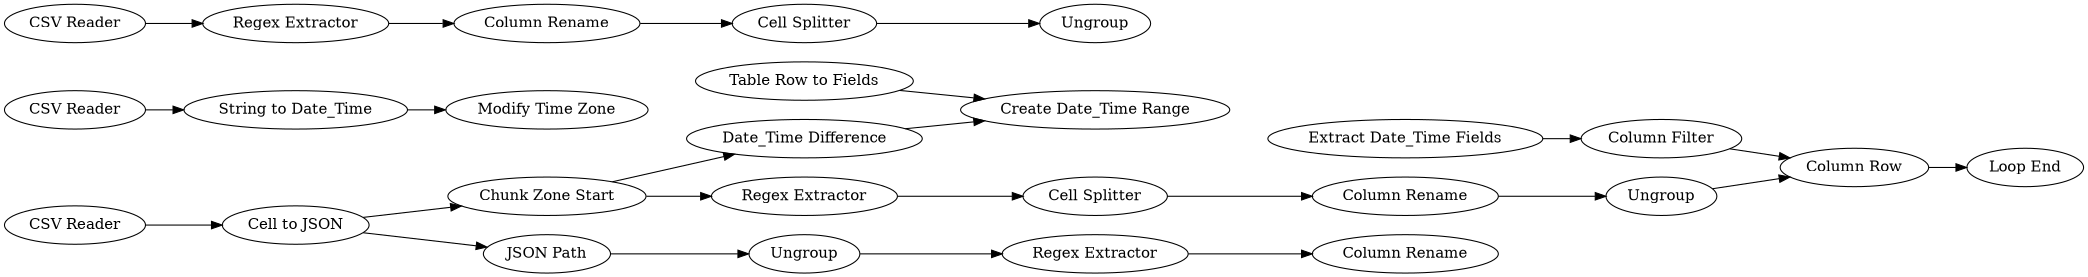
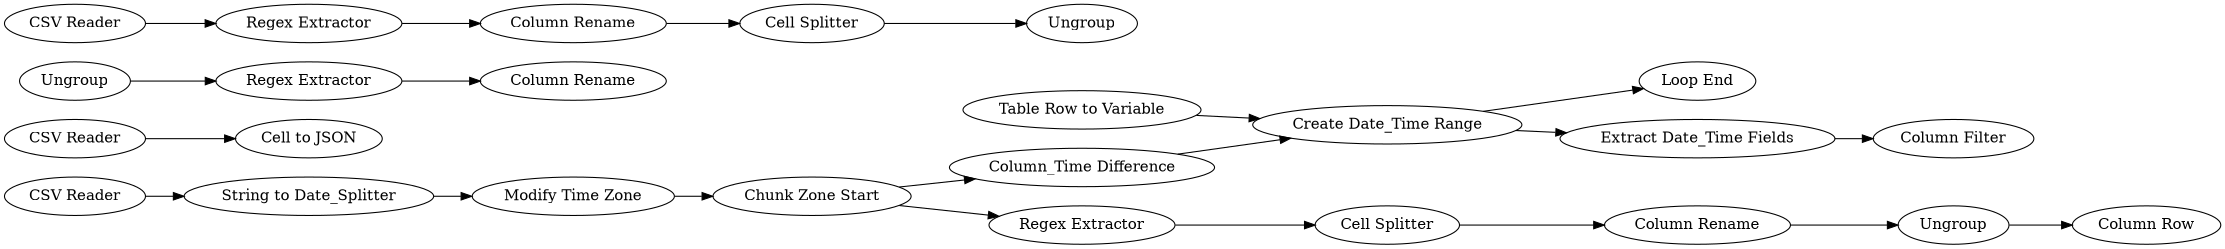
(804, 81) -> (1082, 110)
(296, 110) -> (309, 196)
none -> (1536, 131)
(804, 139) -> (1082, 167)
(1755, 153) -> none
(1942, 167) -> (1558, 101)
(407, 212) -> (688, 196)
(547, 254) -> none
